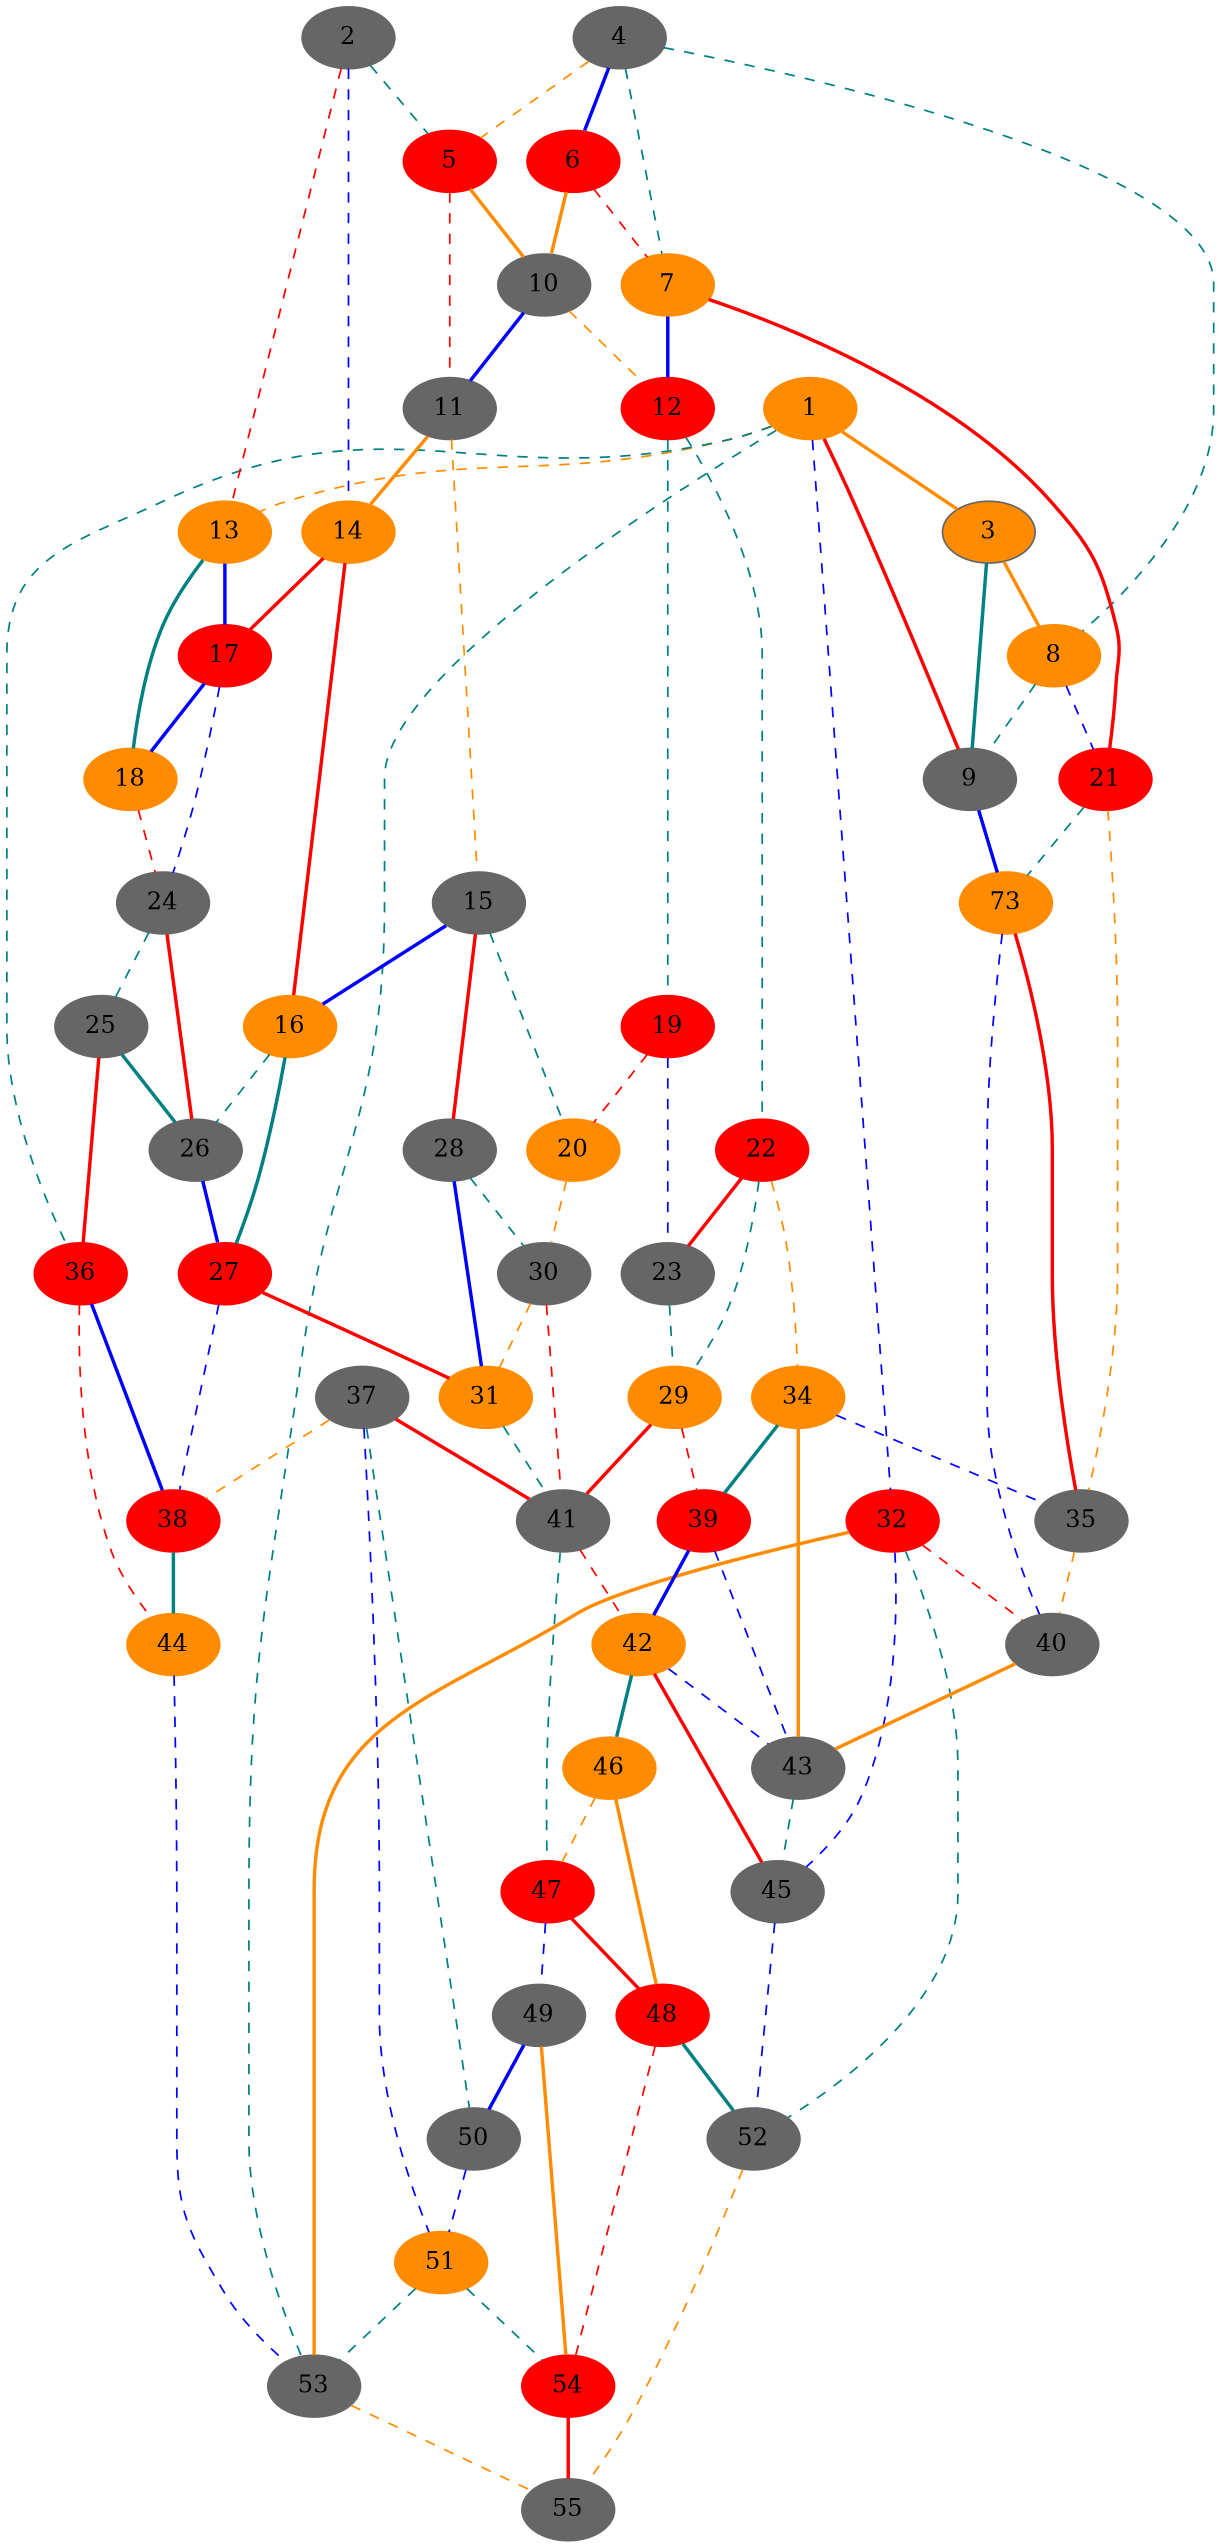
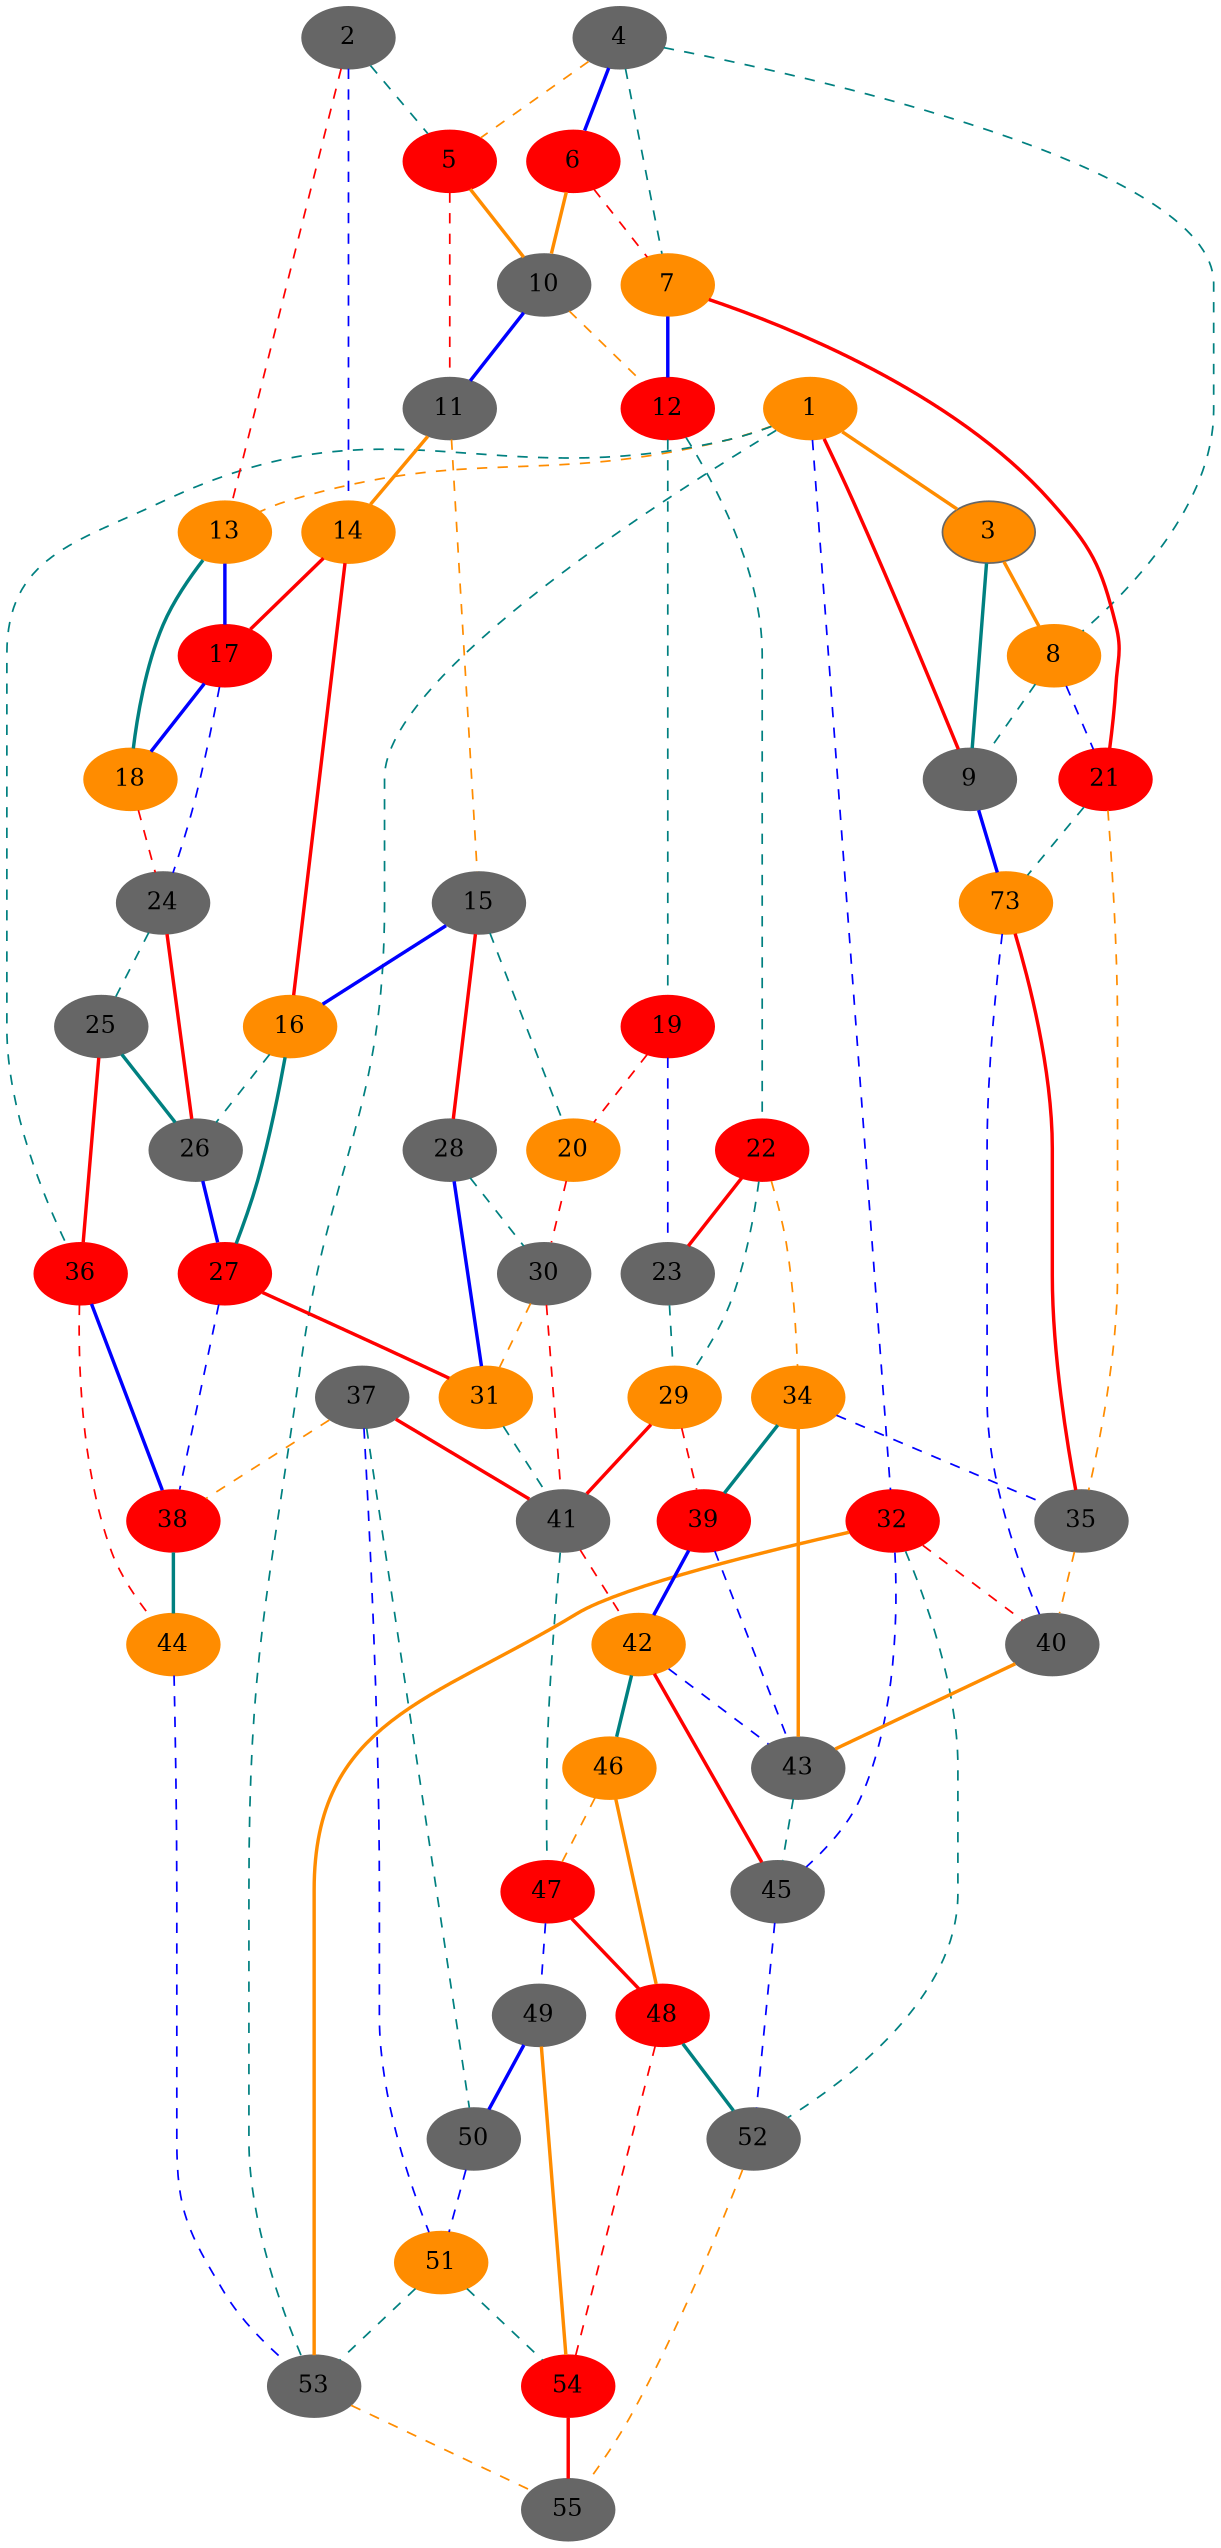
(559, 1212) -> (559, 1212)
